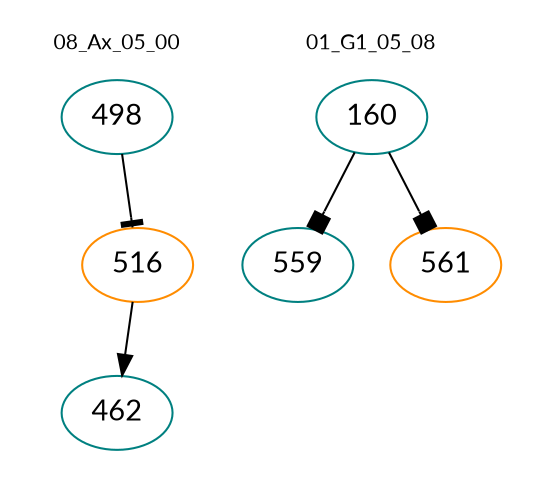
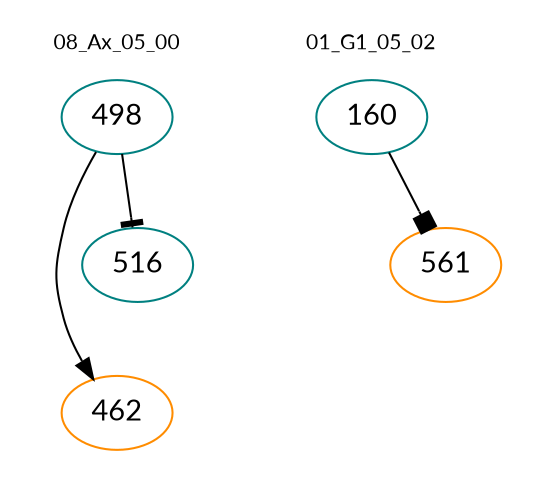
(372, 44) -> (372, 44)
(138, 265) -> (138, 265)
(298, 265) -> none
(129, 328) -> (58, 255)
(117, 413) -> (117, 413)
